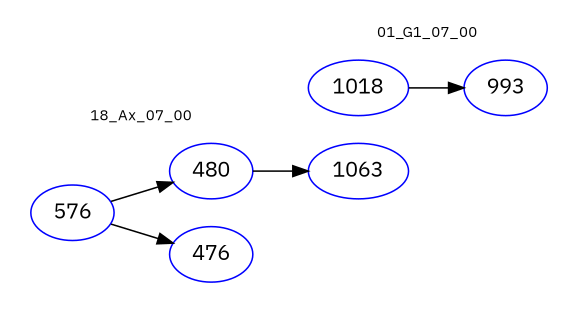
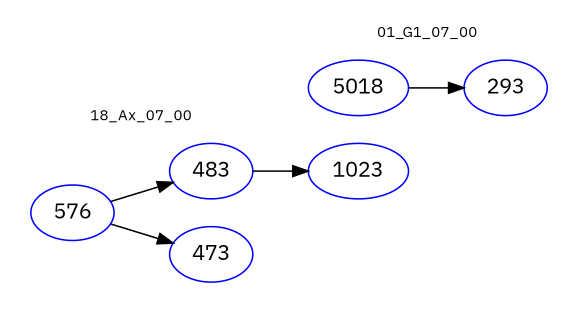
(358, 88) -> (358, 88)
(506, 88) -> (506, 88)
(211, 171) -> (211, 171)
(358, 171) -> (358, 171)
(211, 254) -> (211, 254)
